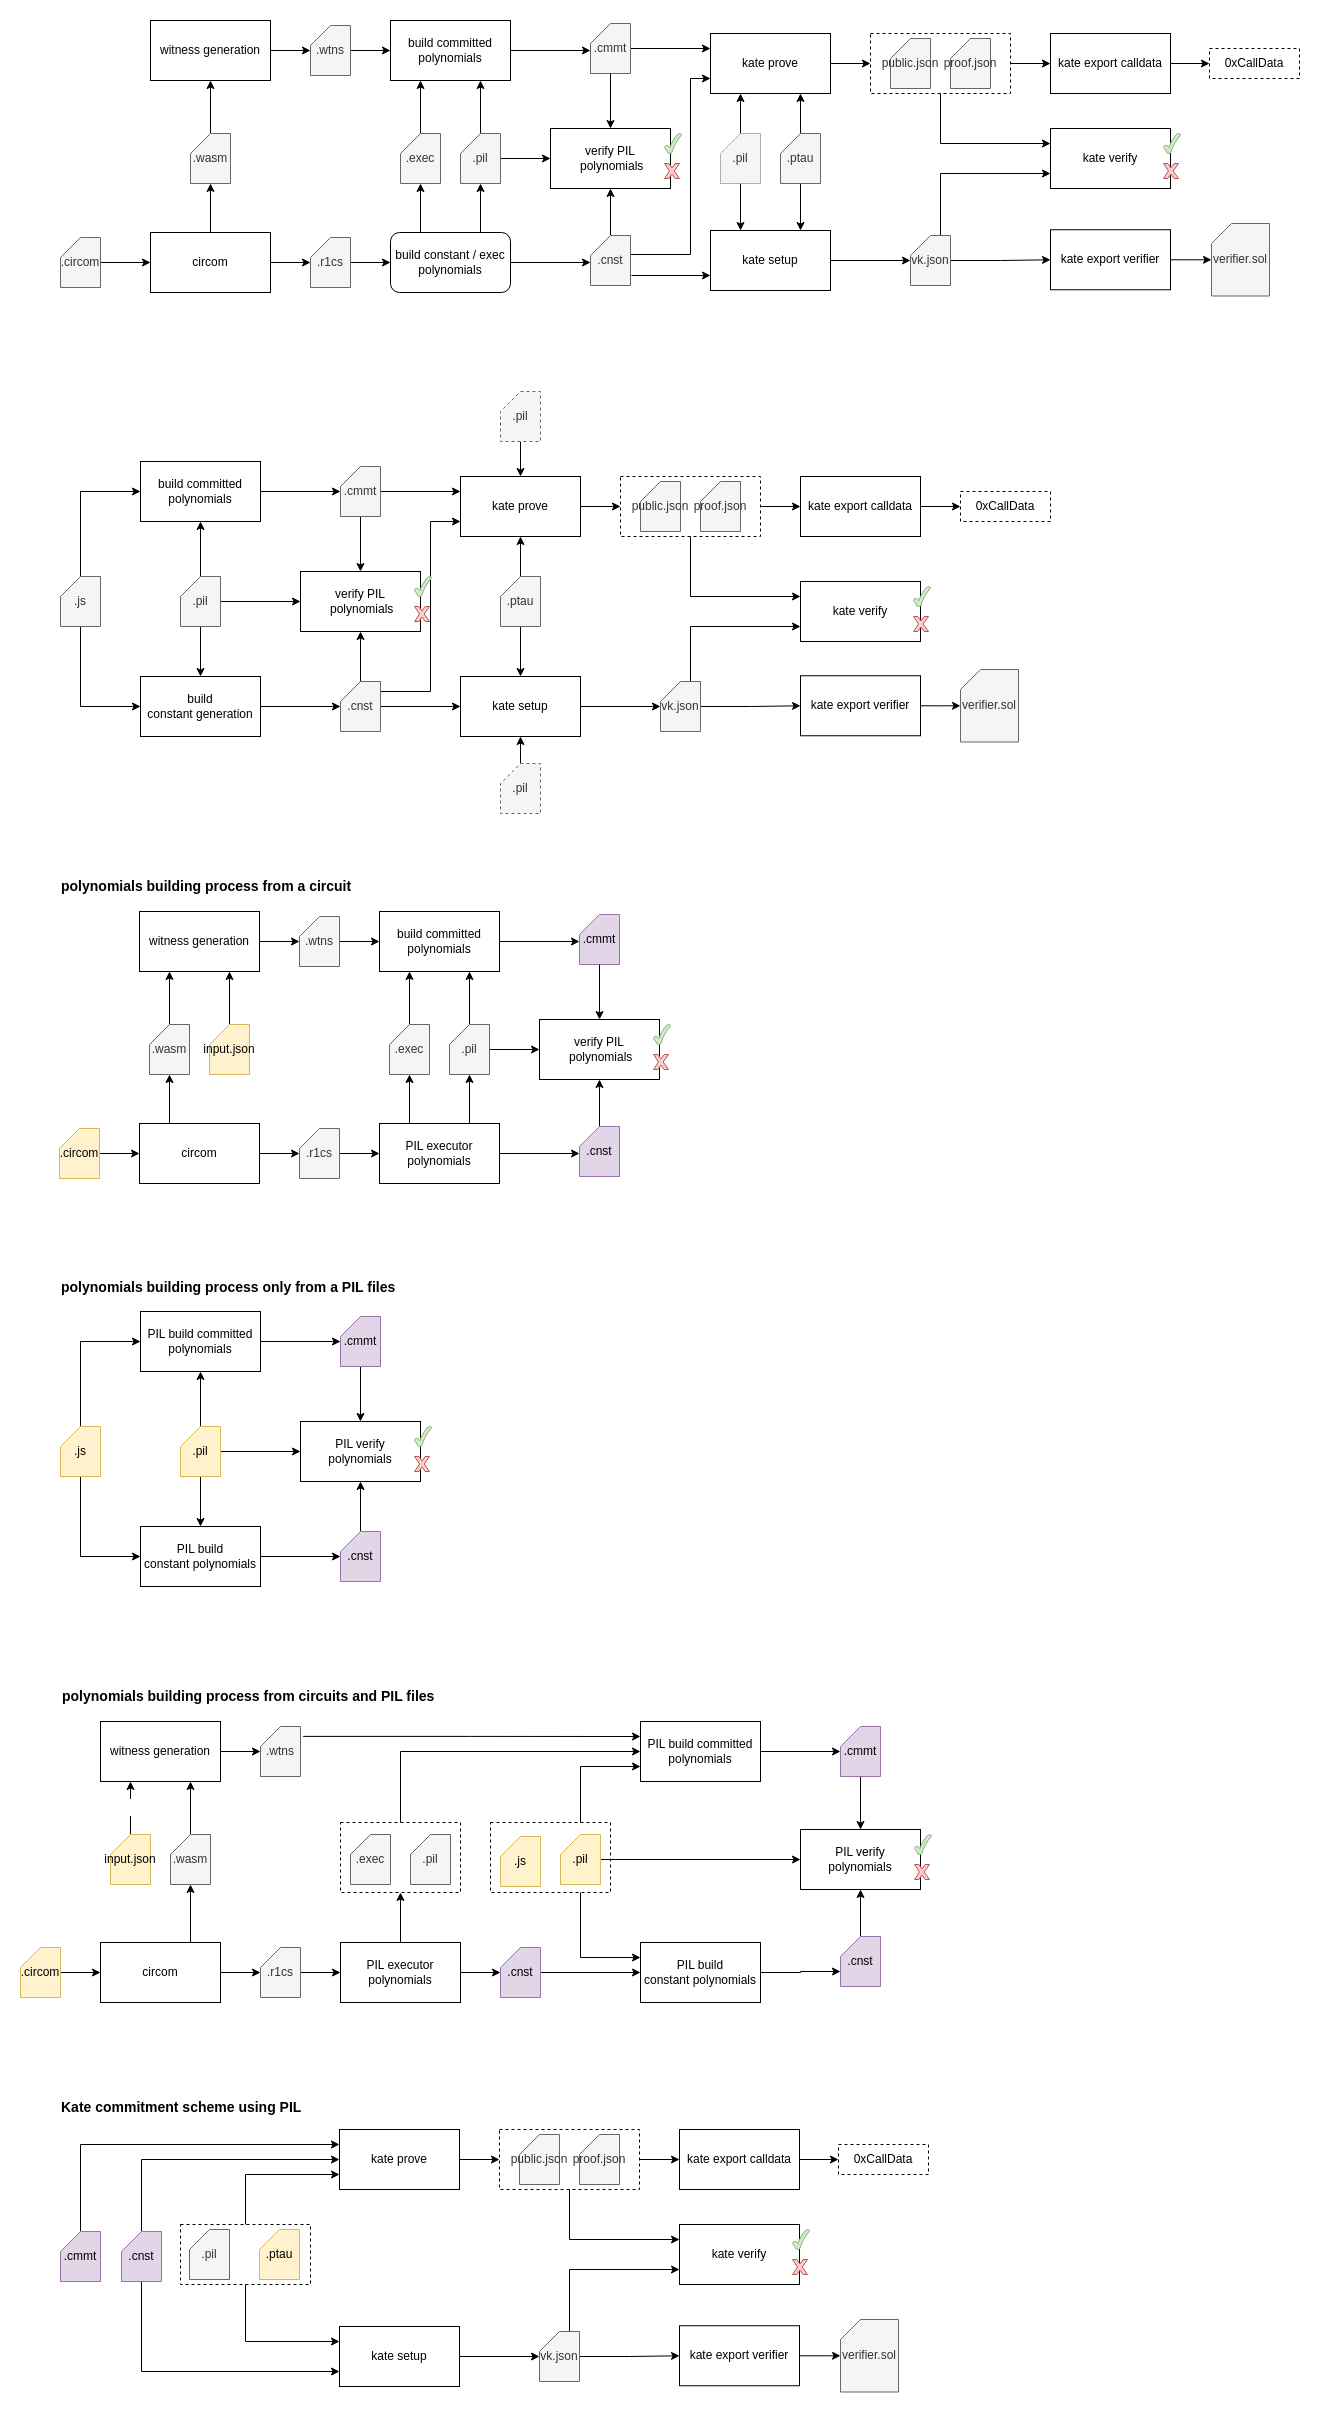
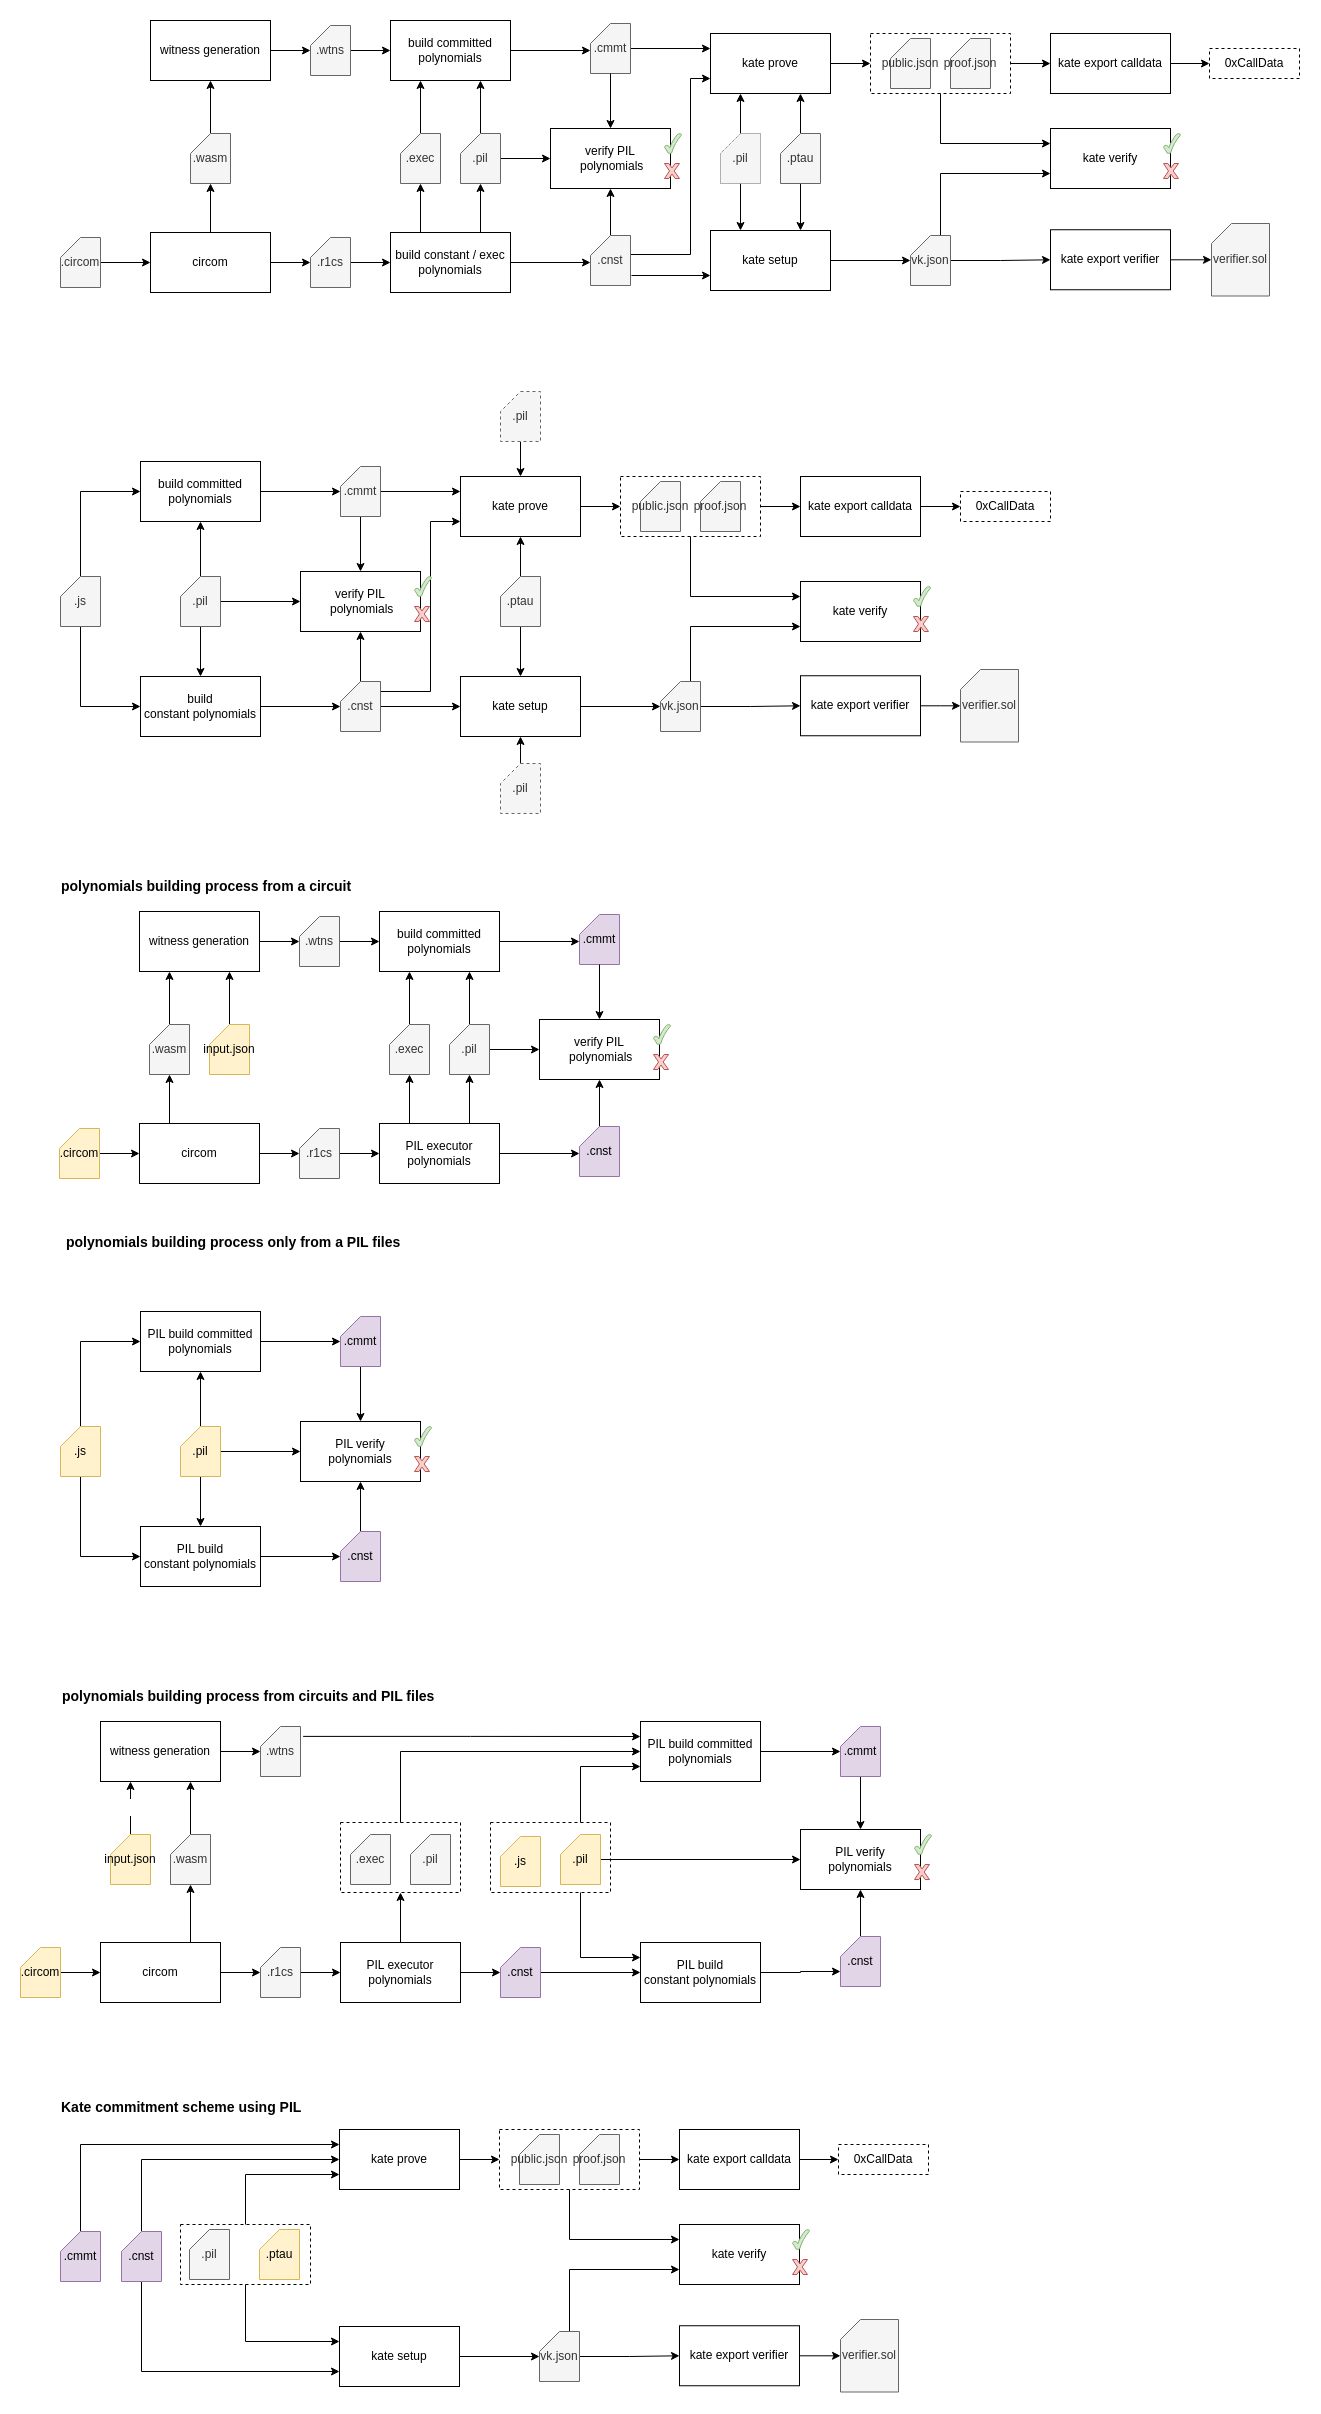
(451, 263) -> (451, 263)
(201, 707) -> (201, 707)
(310, 1288) -> (315, 1243)
